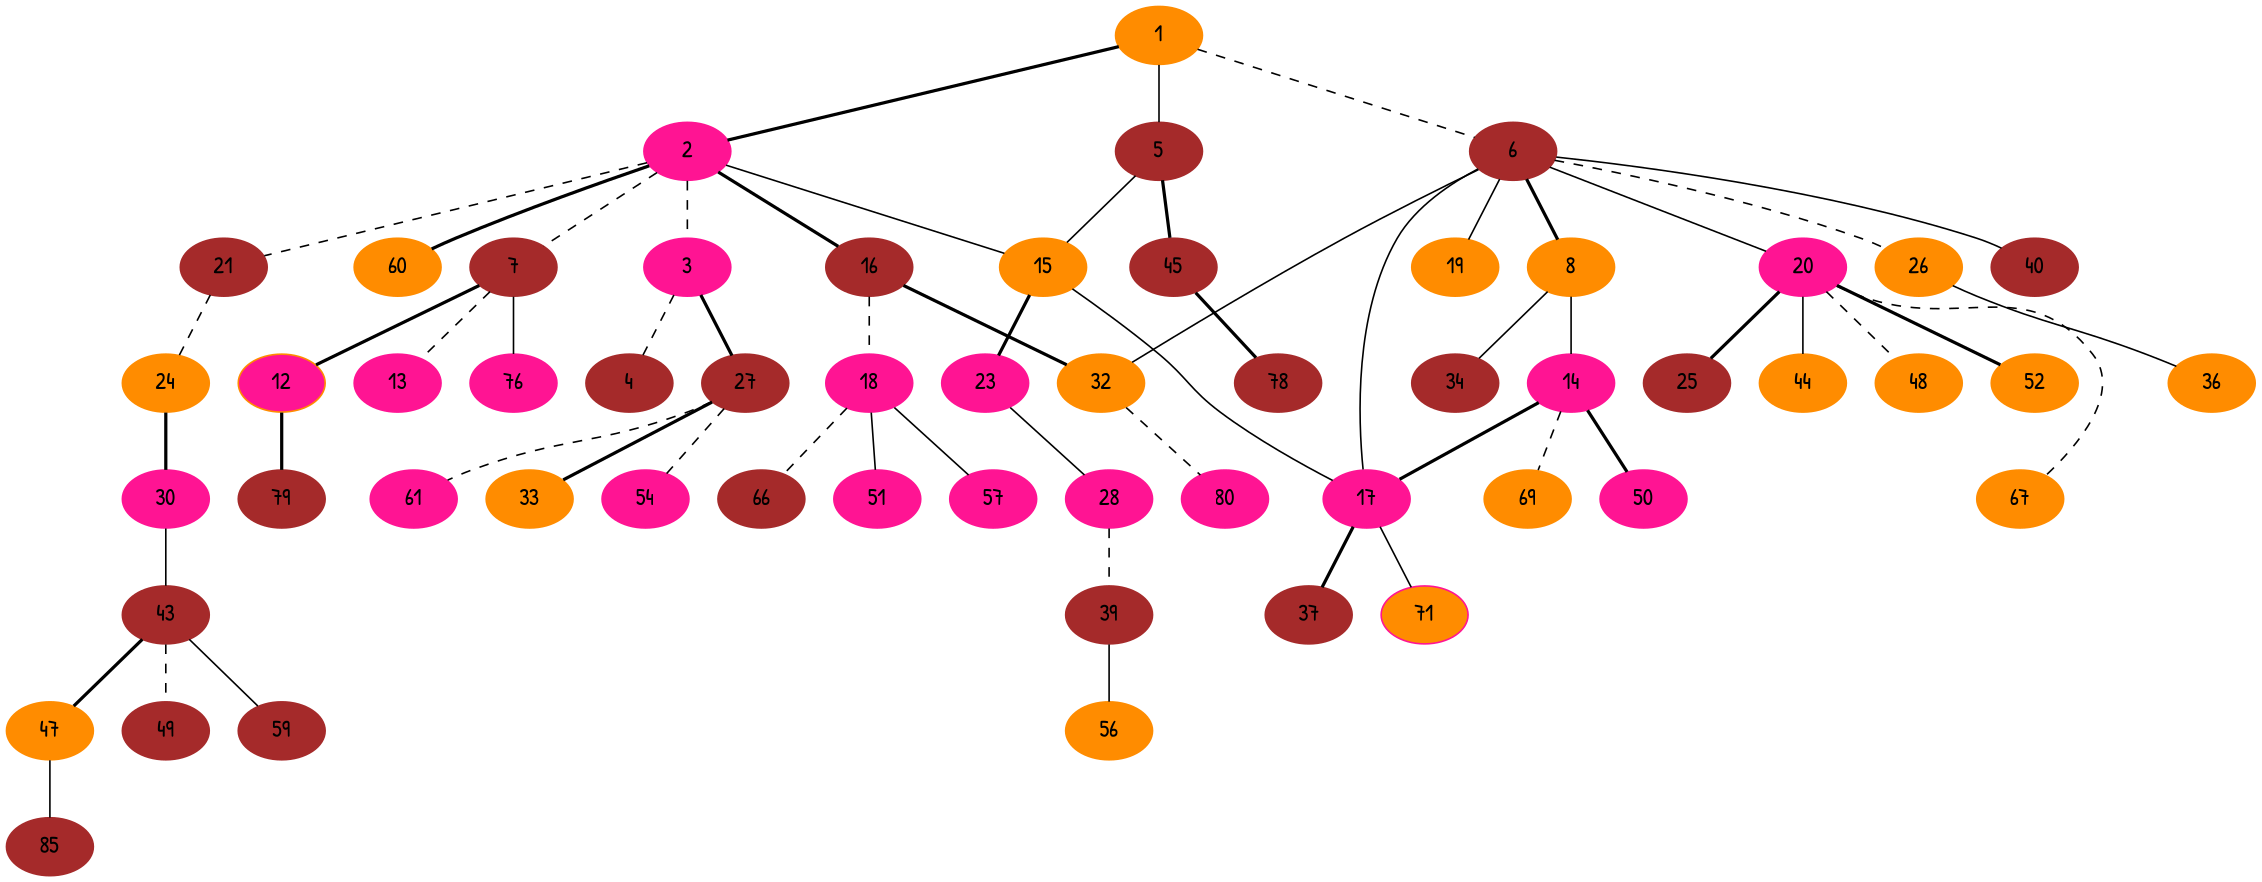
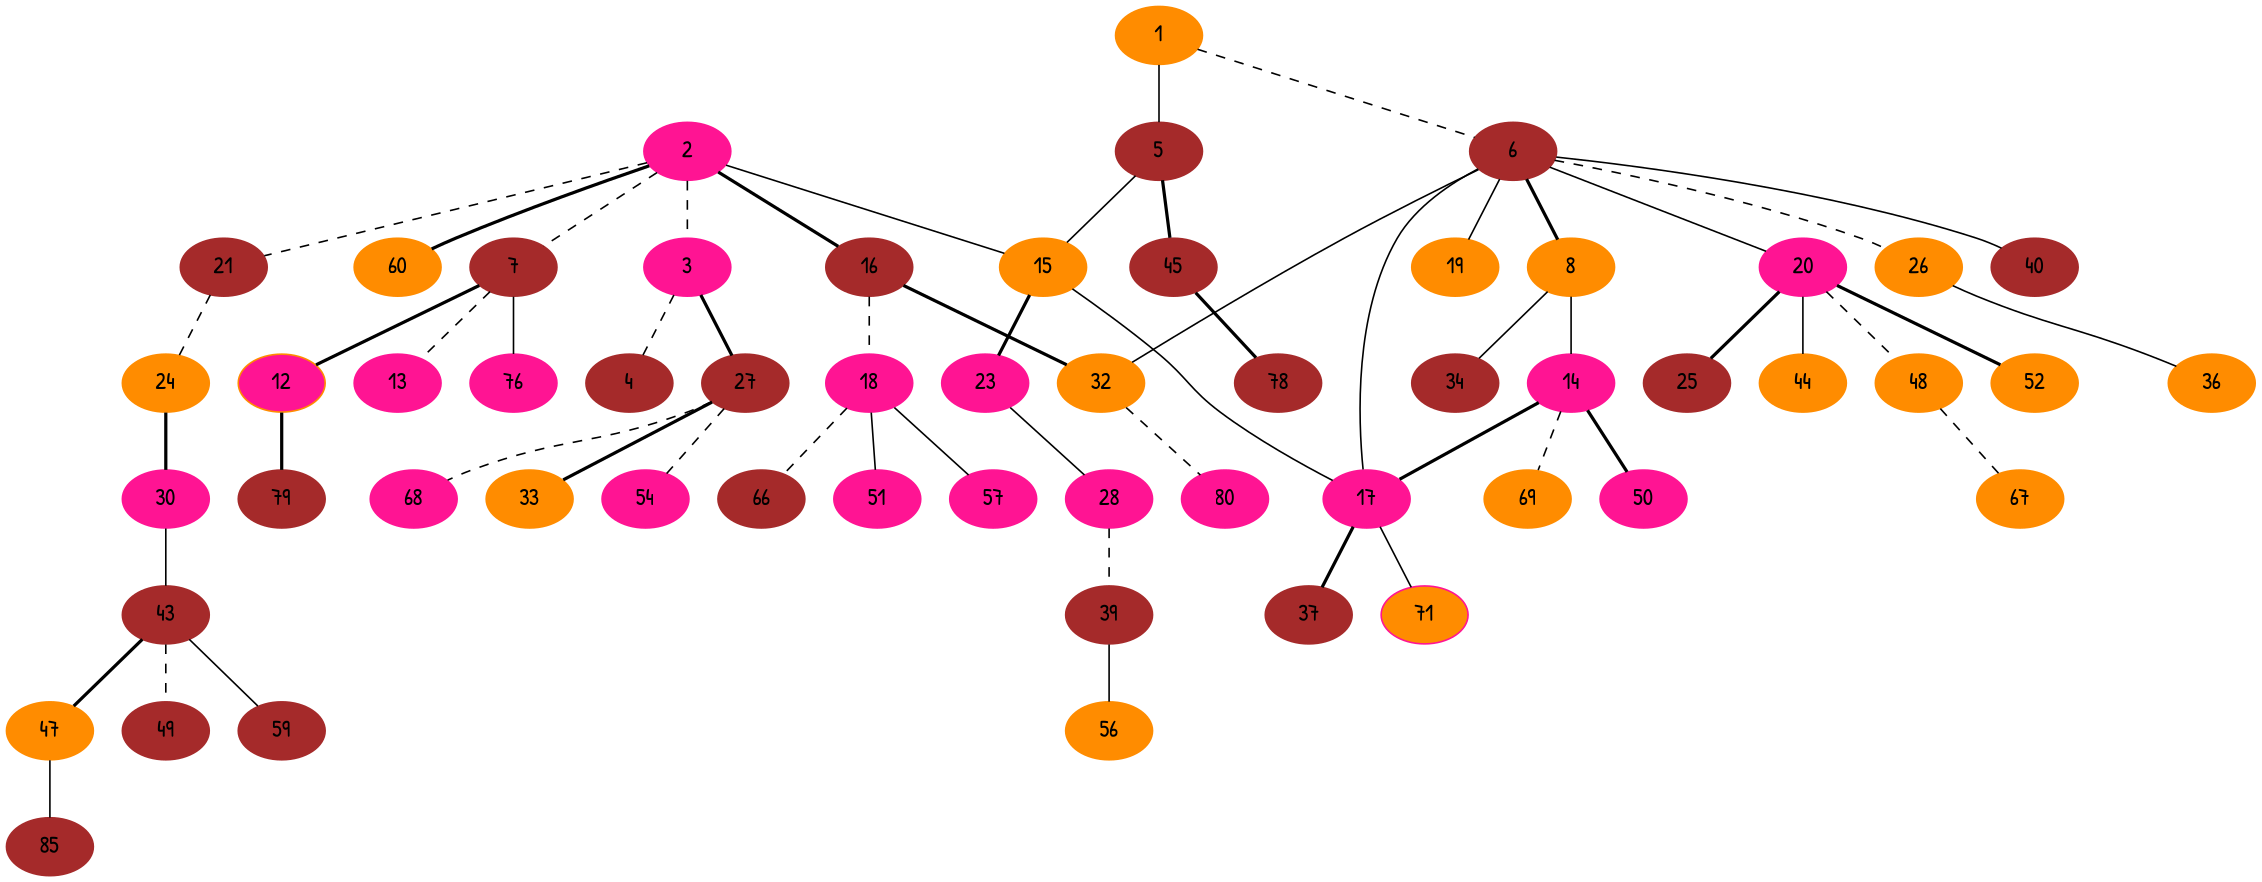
(923, 93) -> none
(2083, 344) -> (1970, 441)
(414, 499) -> (414, 499)
